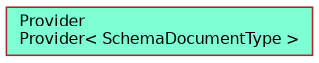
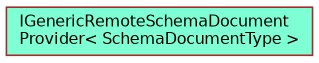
(159, 31) -> (159, 31)
